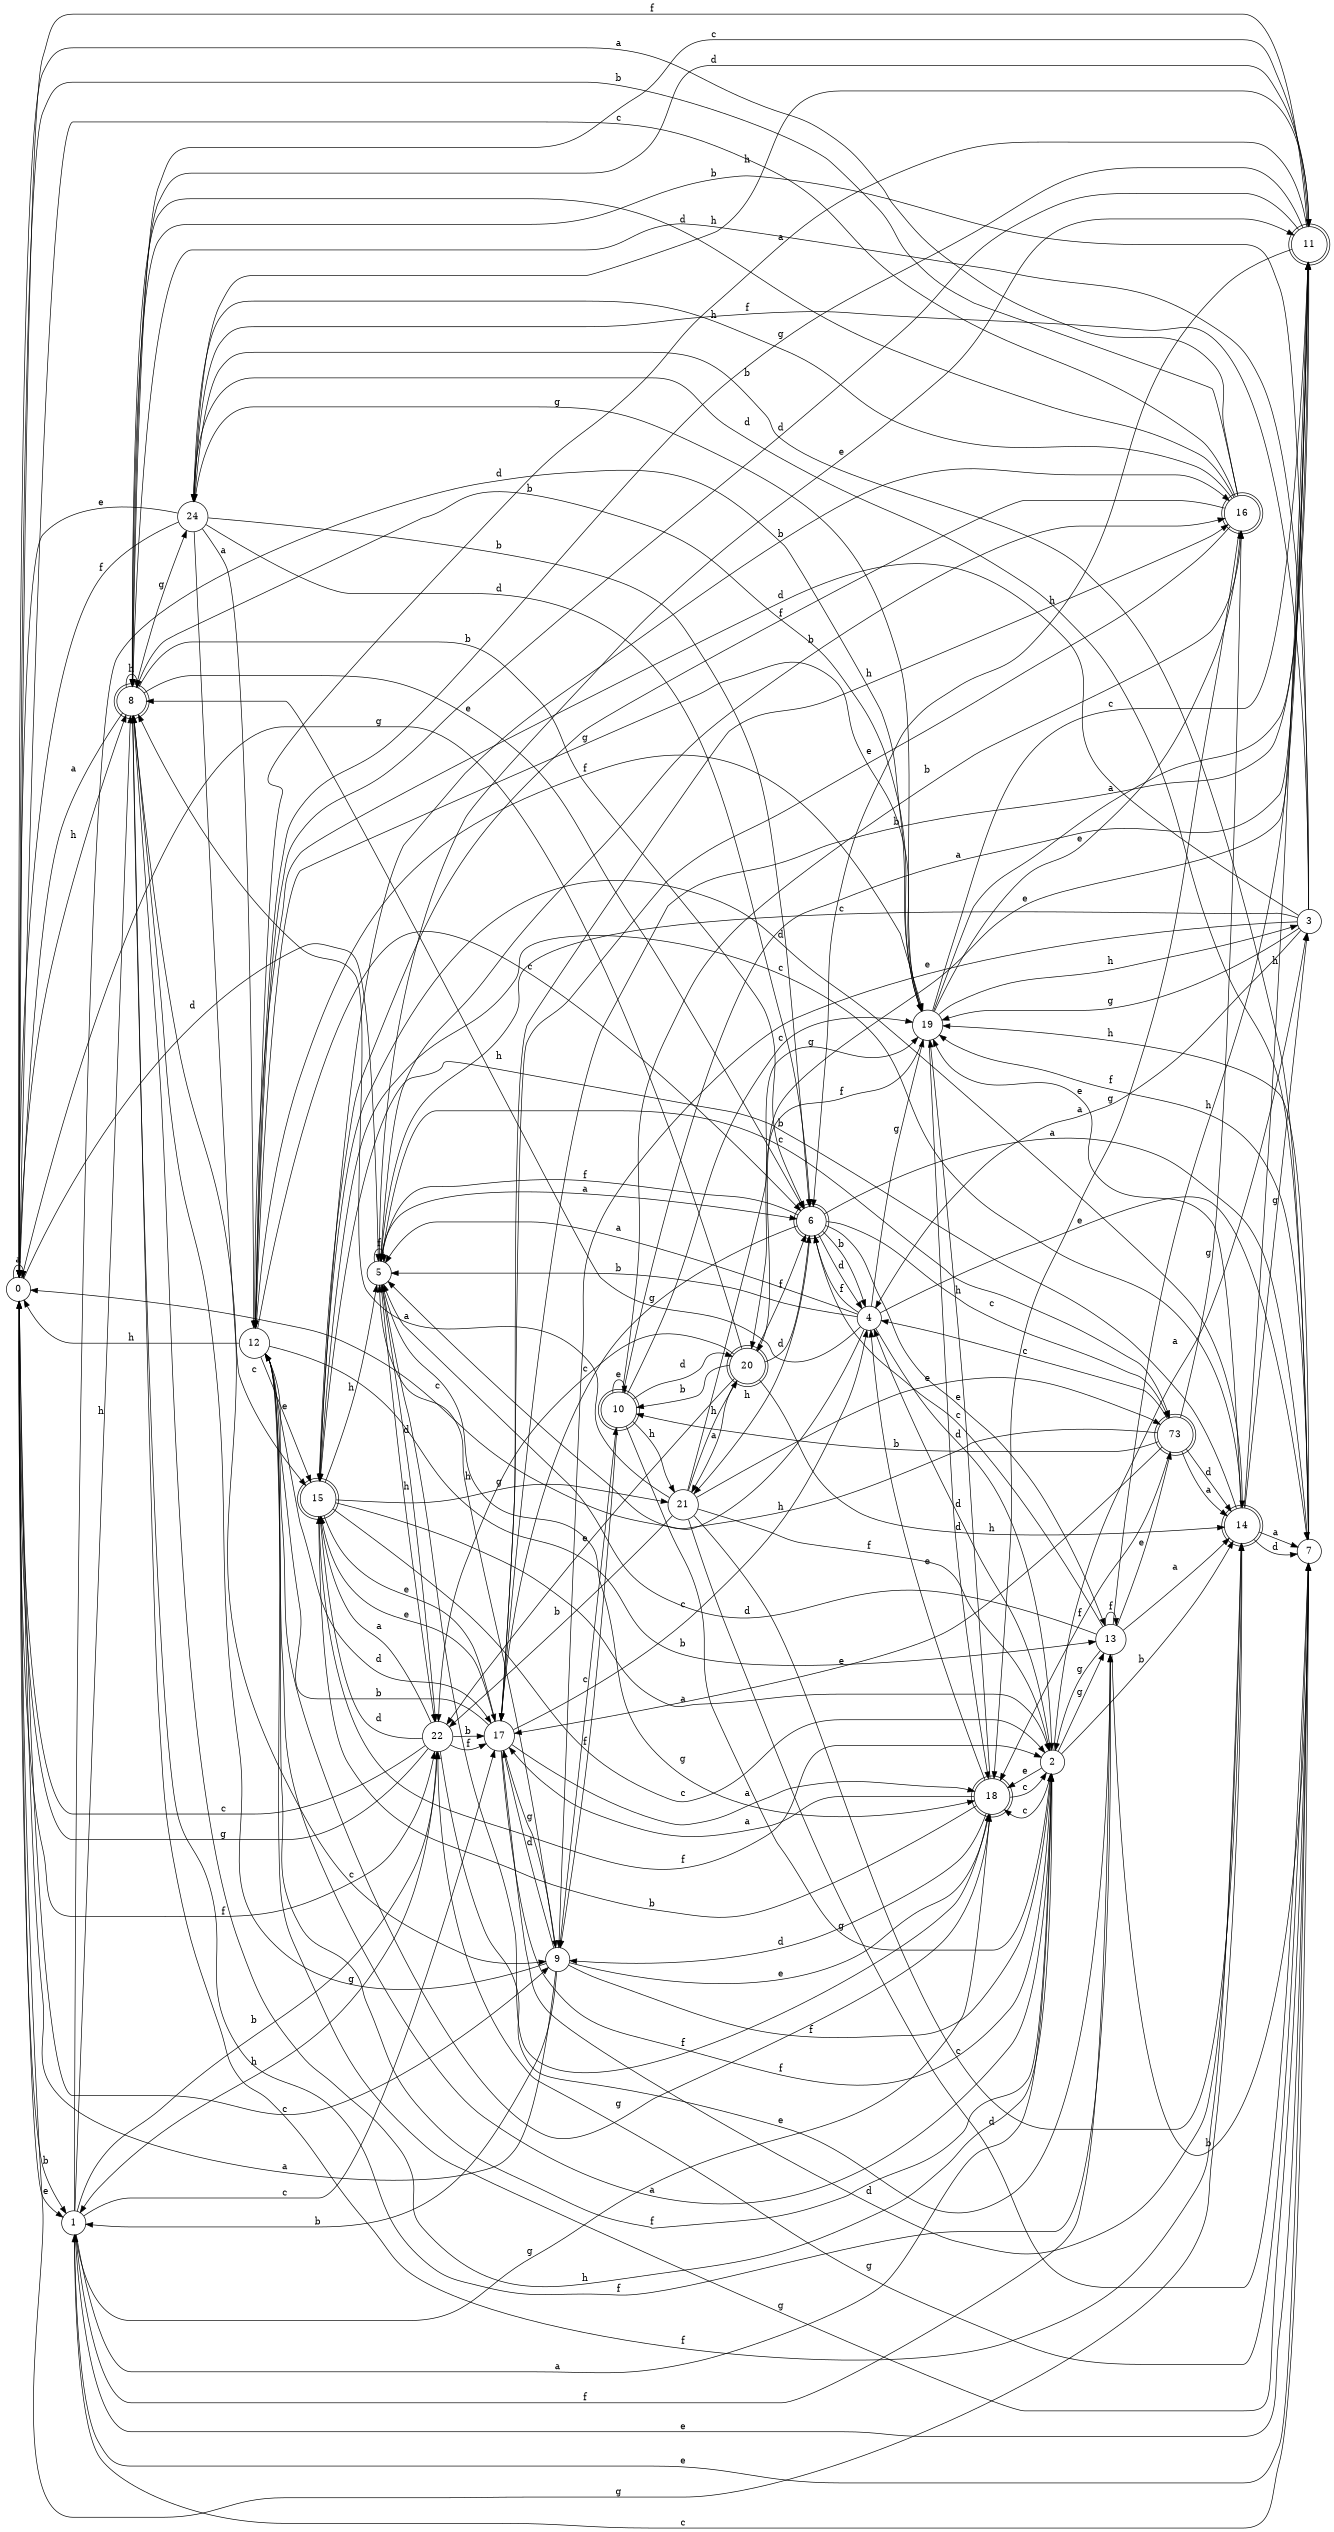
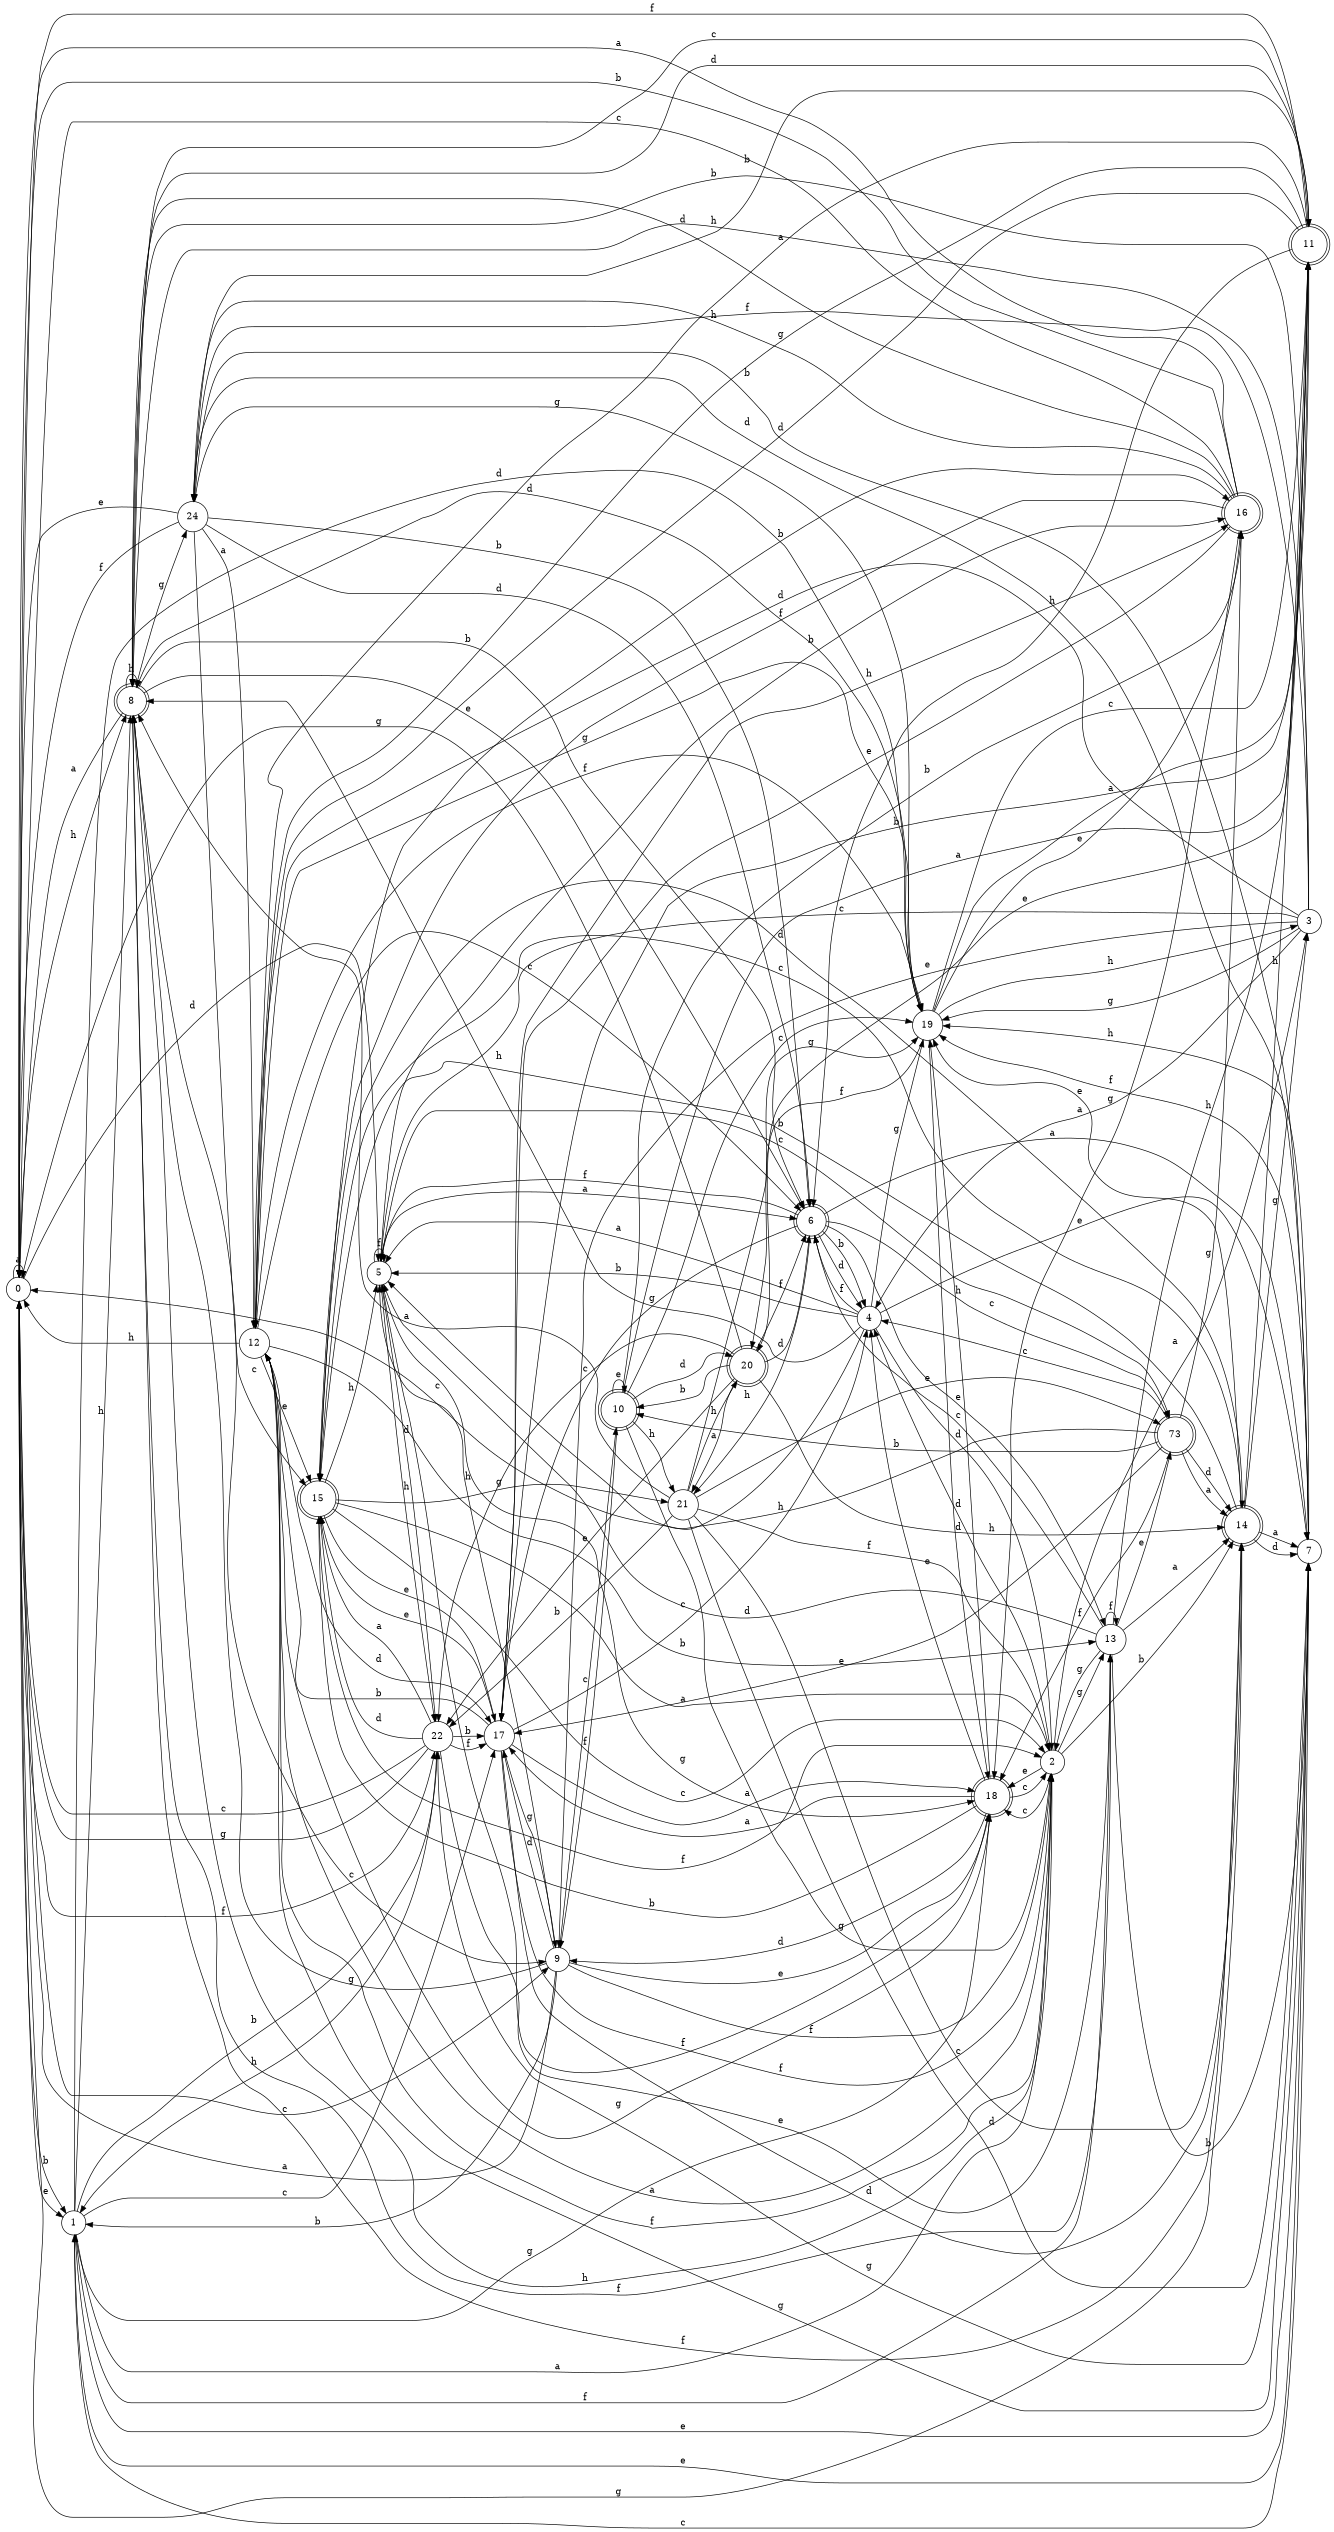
(748, 160) -> (748, 160)
(530, 489) -> (530, 489)
(676, 591) -> none
